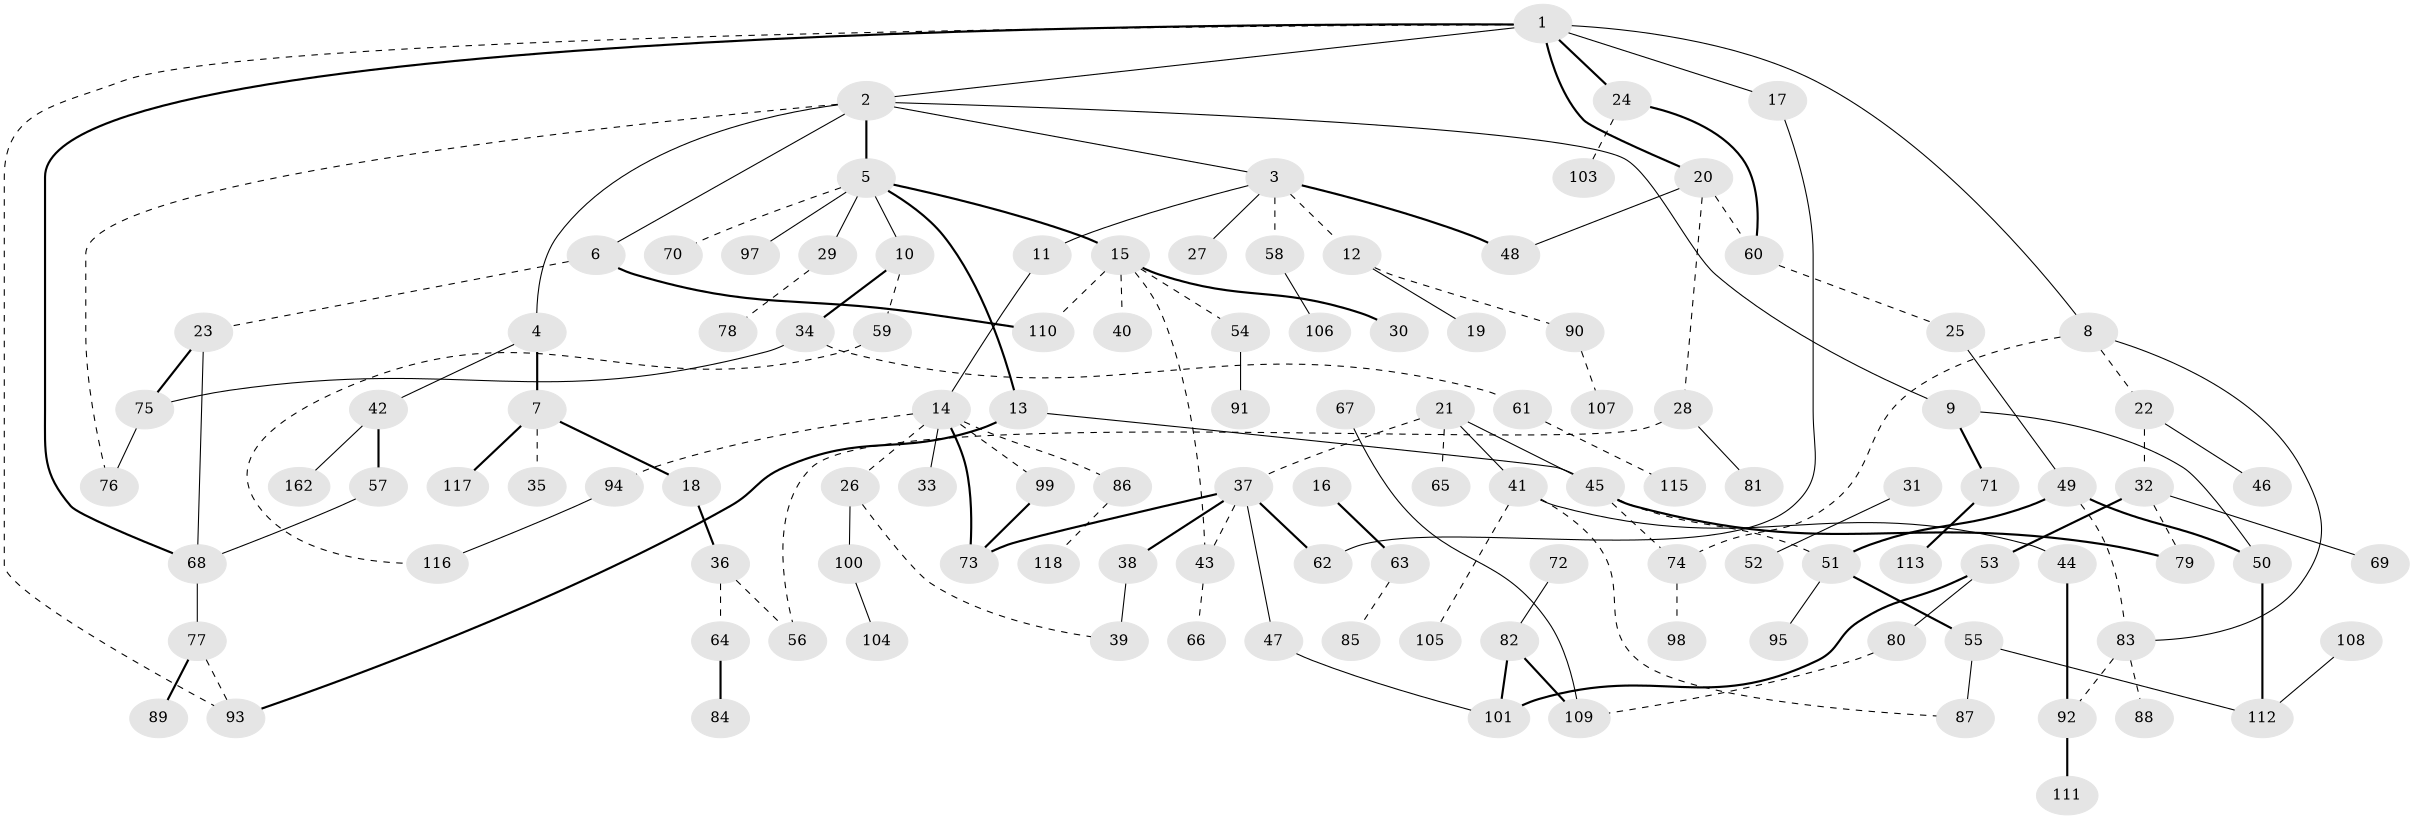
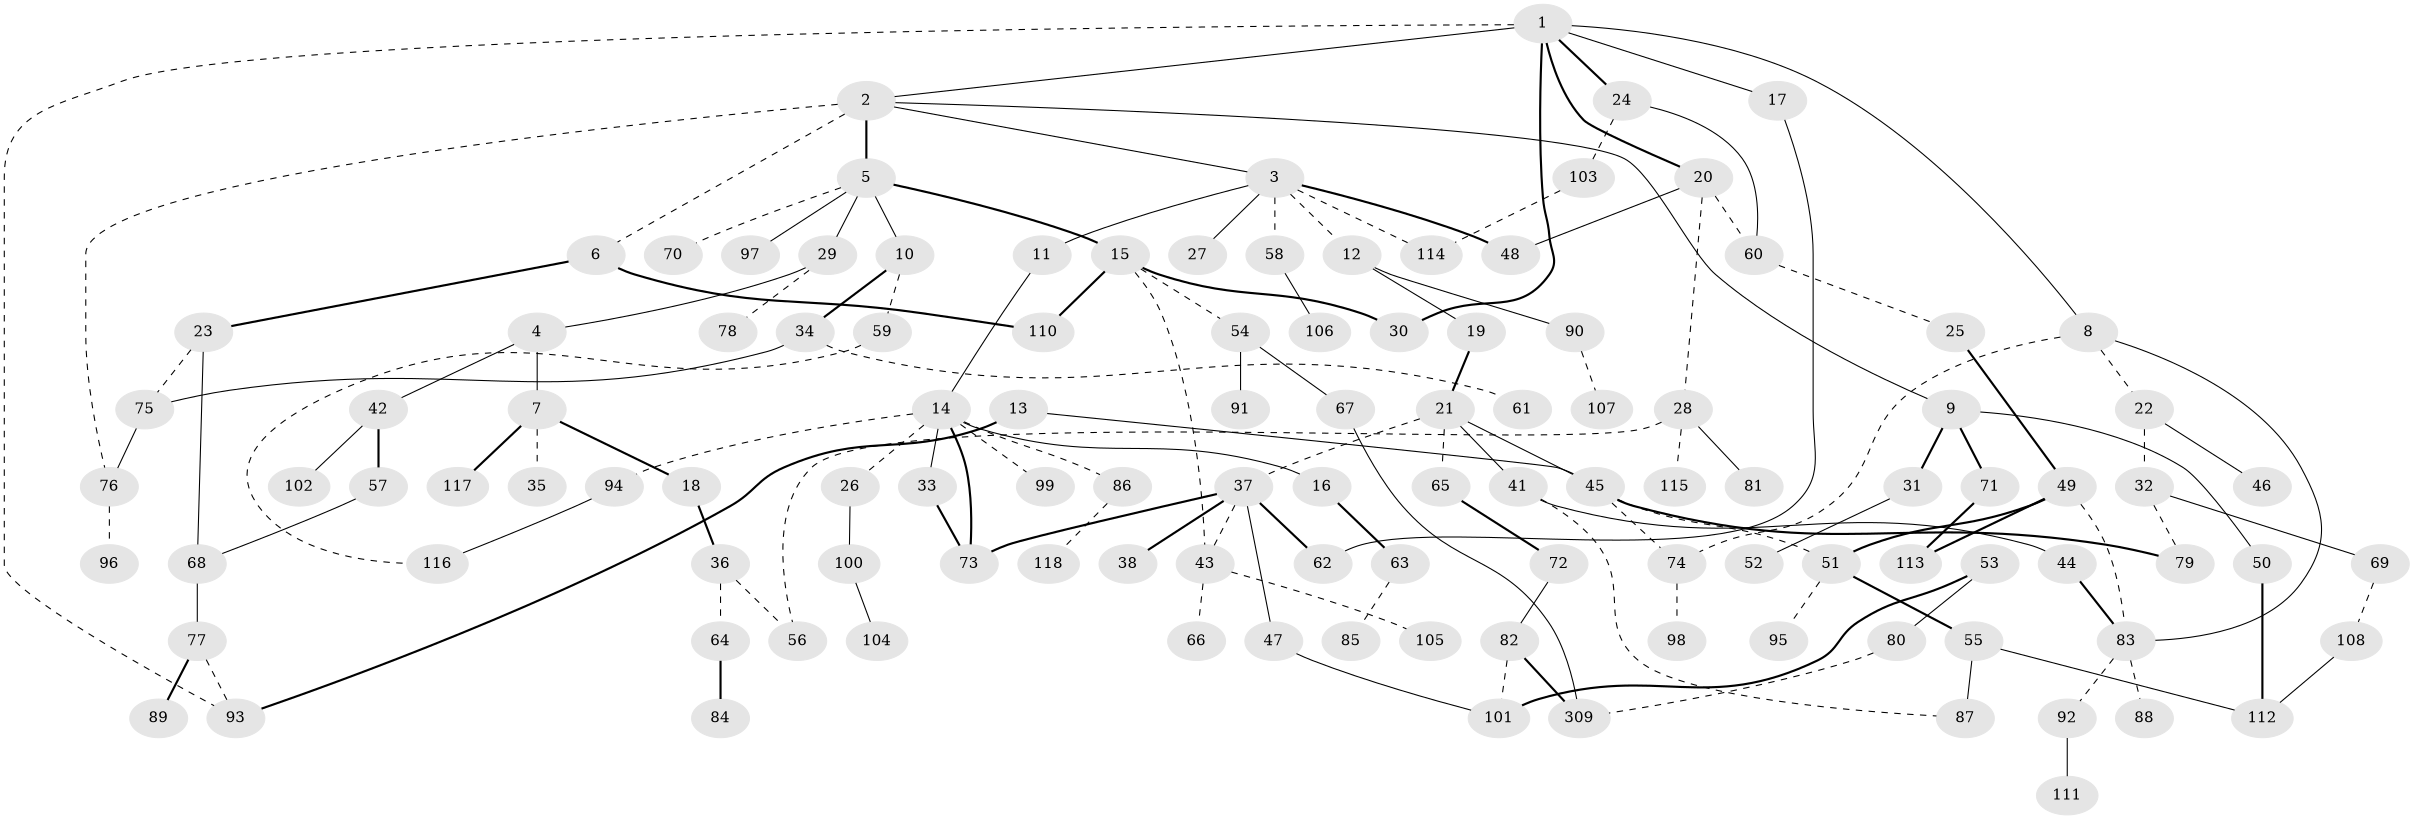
(542, 55) -> (1549, 229)
(1733, 148) -> (1733, 148)
(648, 162) -> (687, 303)
(731, 178) -> (731, 178)
none -> (1431, 255)
(970, 277) -> none
(400, 294) -> (400, 294)
(1082, 294) -> (1082, 294)
(1462, 297) -> (1462, 297)
(1123, 332) -> none
(174, 371) -> (174, 371)
(537, 371) -> (537, 371)
none -> (1461, 371)
none -> (1295, 372)
(2009, 407) -> (2009, 407)
none -> (1132, 448)
(1598, 448) -> (1679, 448)
none -> (1932, 448)
(299, 487) -> (299, 487)
(2153, 522) -> (1990, 525)
(1007, 525) -> (948, 525)
none -> (1500, 525)
(2067, 525) -> none
none -> (109, 564)
(1473, 567) -> (1320, 598)
none -> (2366, 602)
(1805, 603) -> (1805, 603)
(1119, 641) -> none
(2067, 641) -> (2097, 603)
(1504, 680) -> (1504, 680)
(1579, 718) -> (1579, 718)
(2067, 757) -> (2067, 757)
